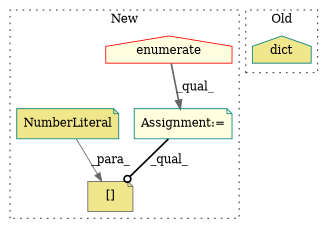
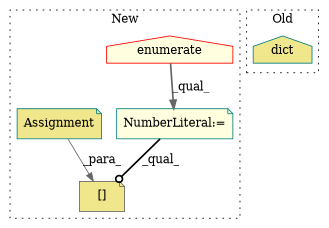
(68, 124) -> (59, 124)
(183, 124) -> (175, 124)
